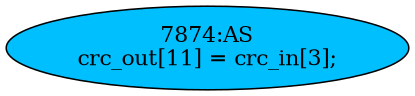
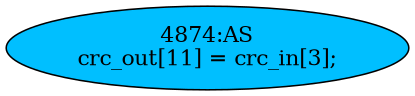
(208, 48) -> (208, 48)
